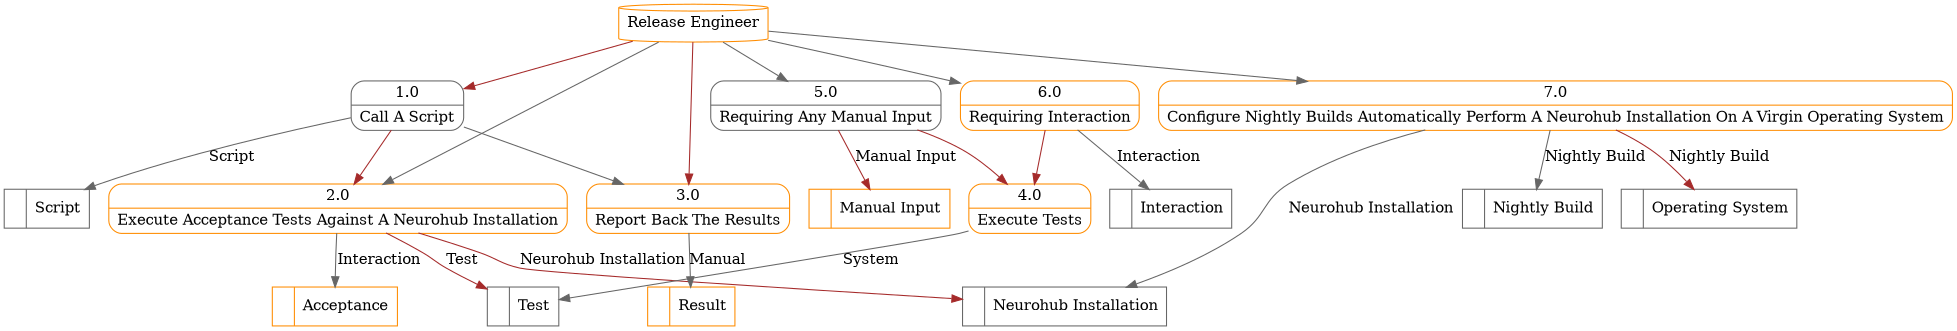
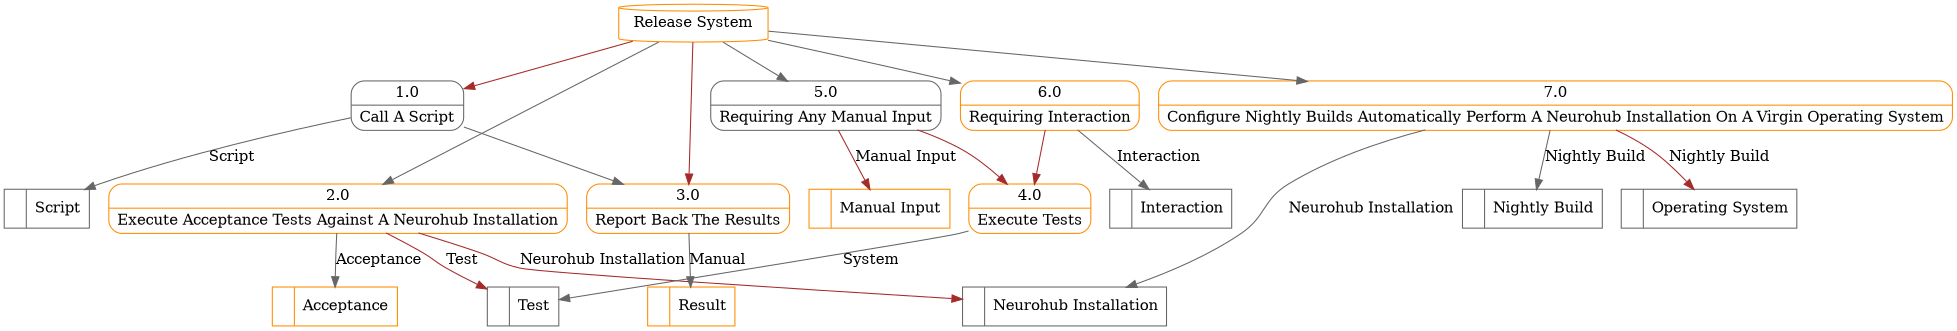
(693, 23) -> (693, 23)
(376, 153) -> none
(379, 260) -> (379, 260)
